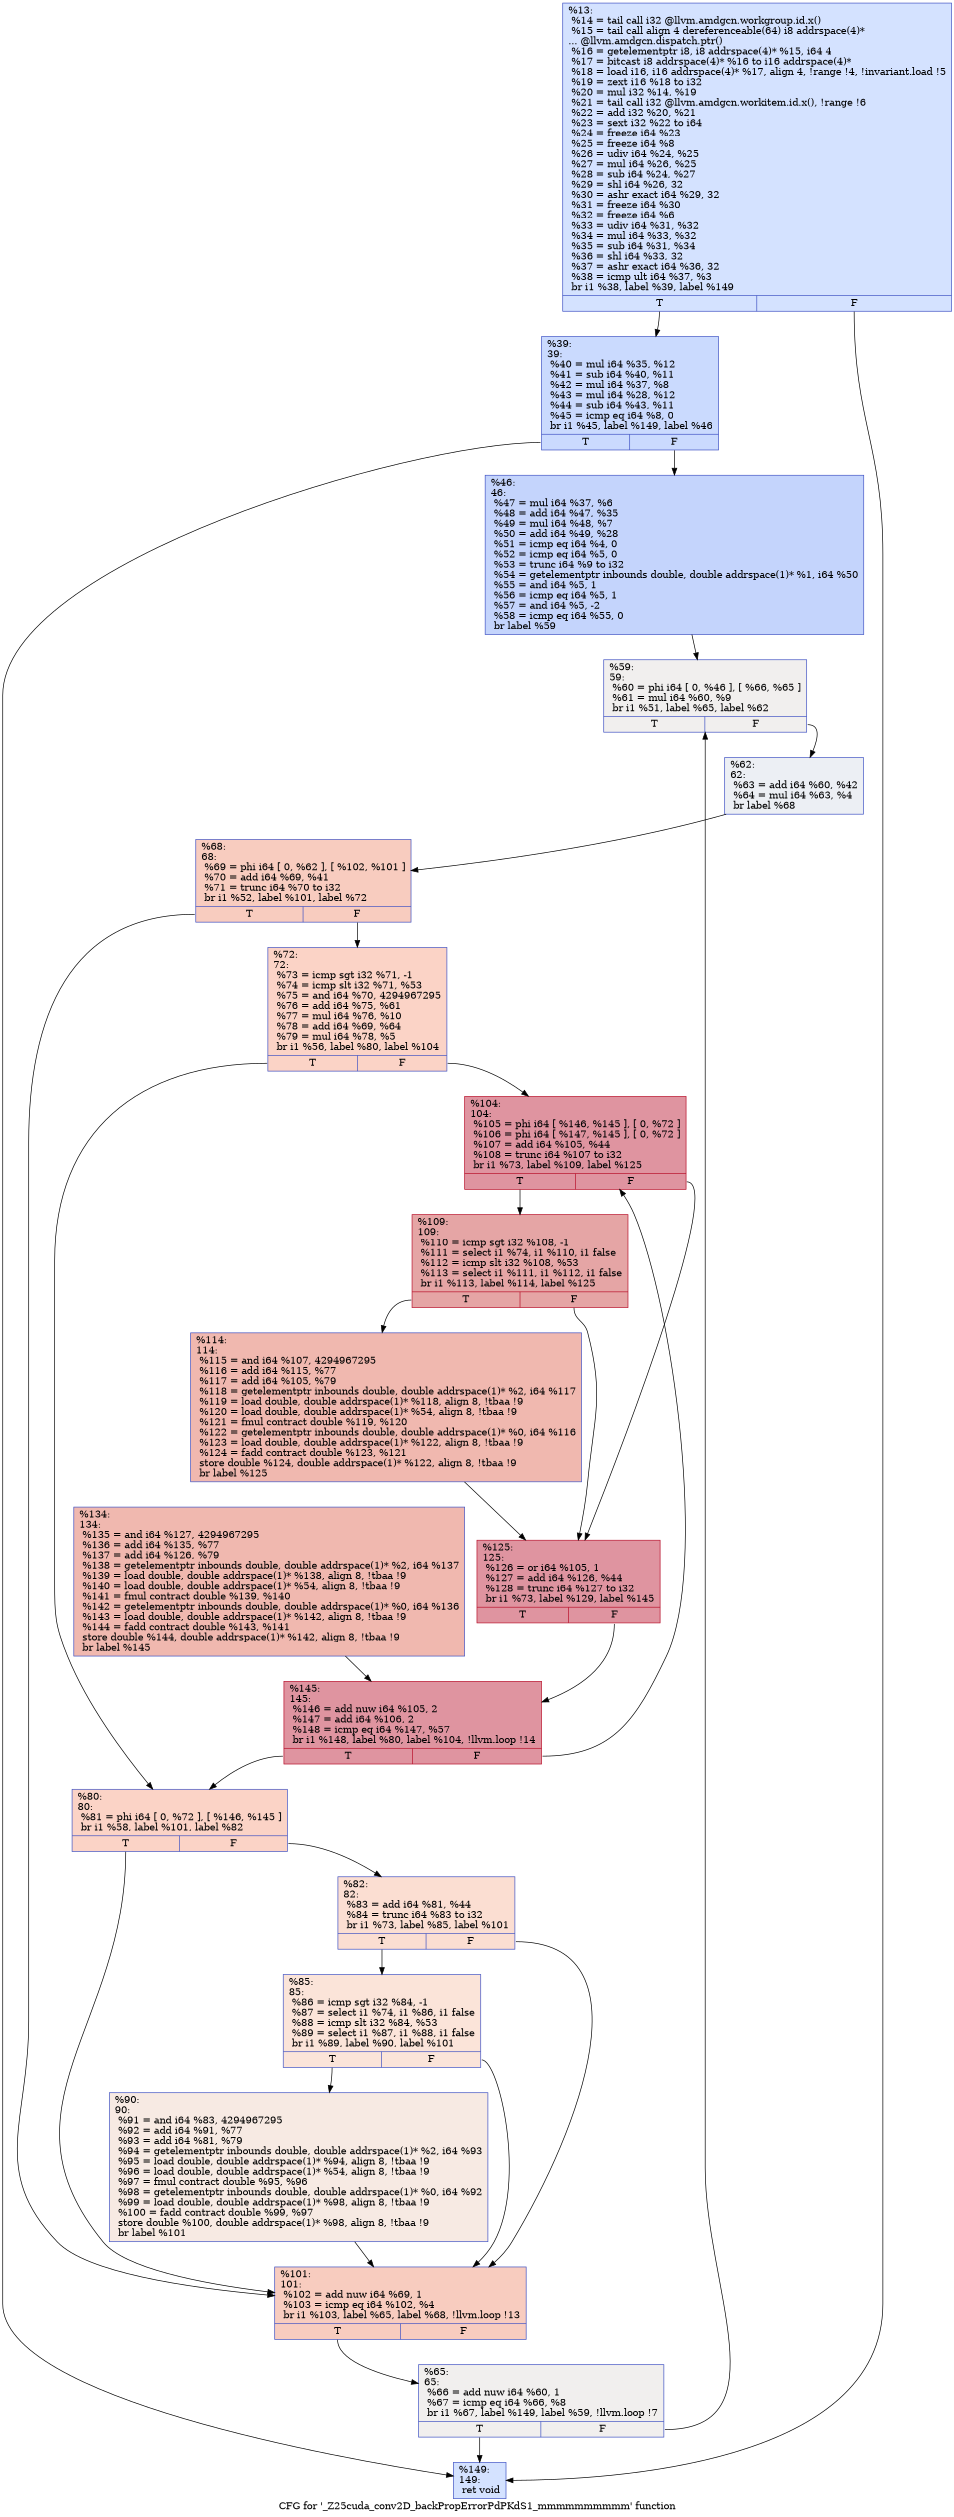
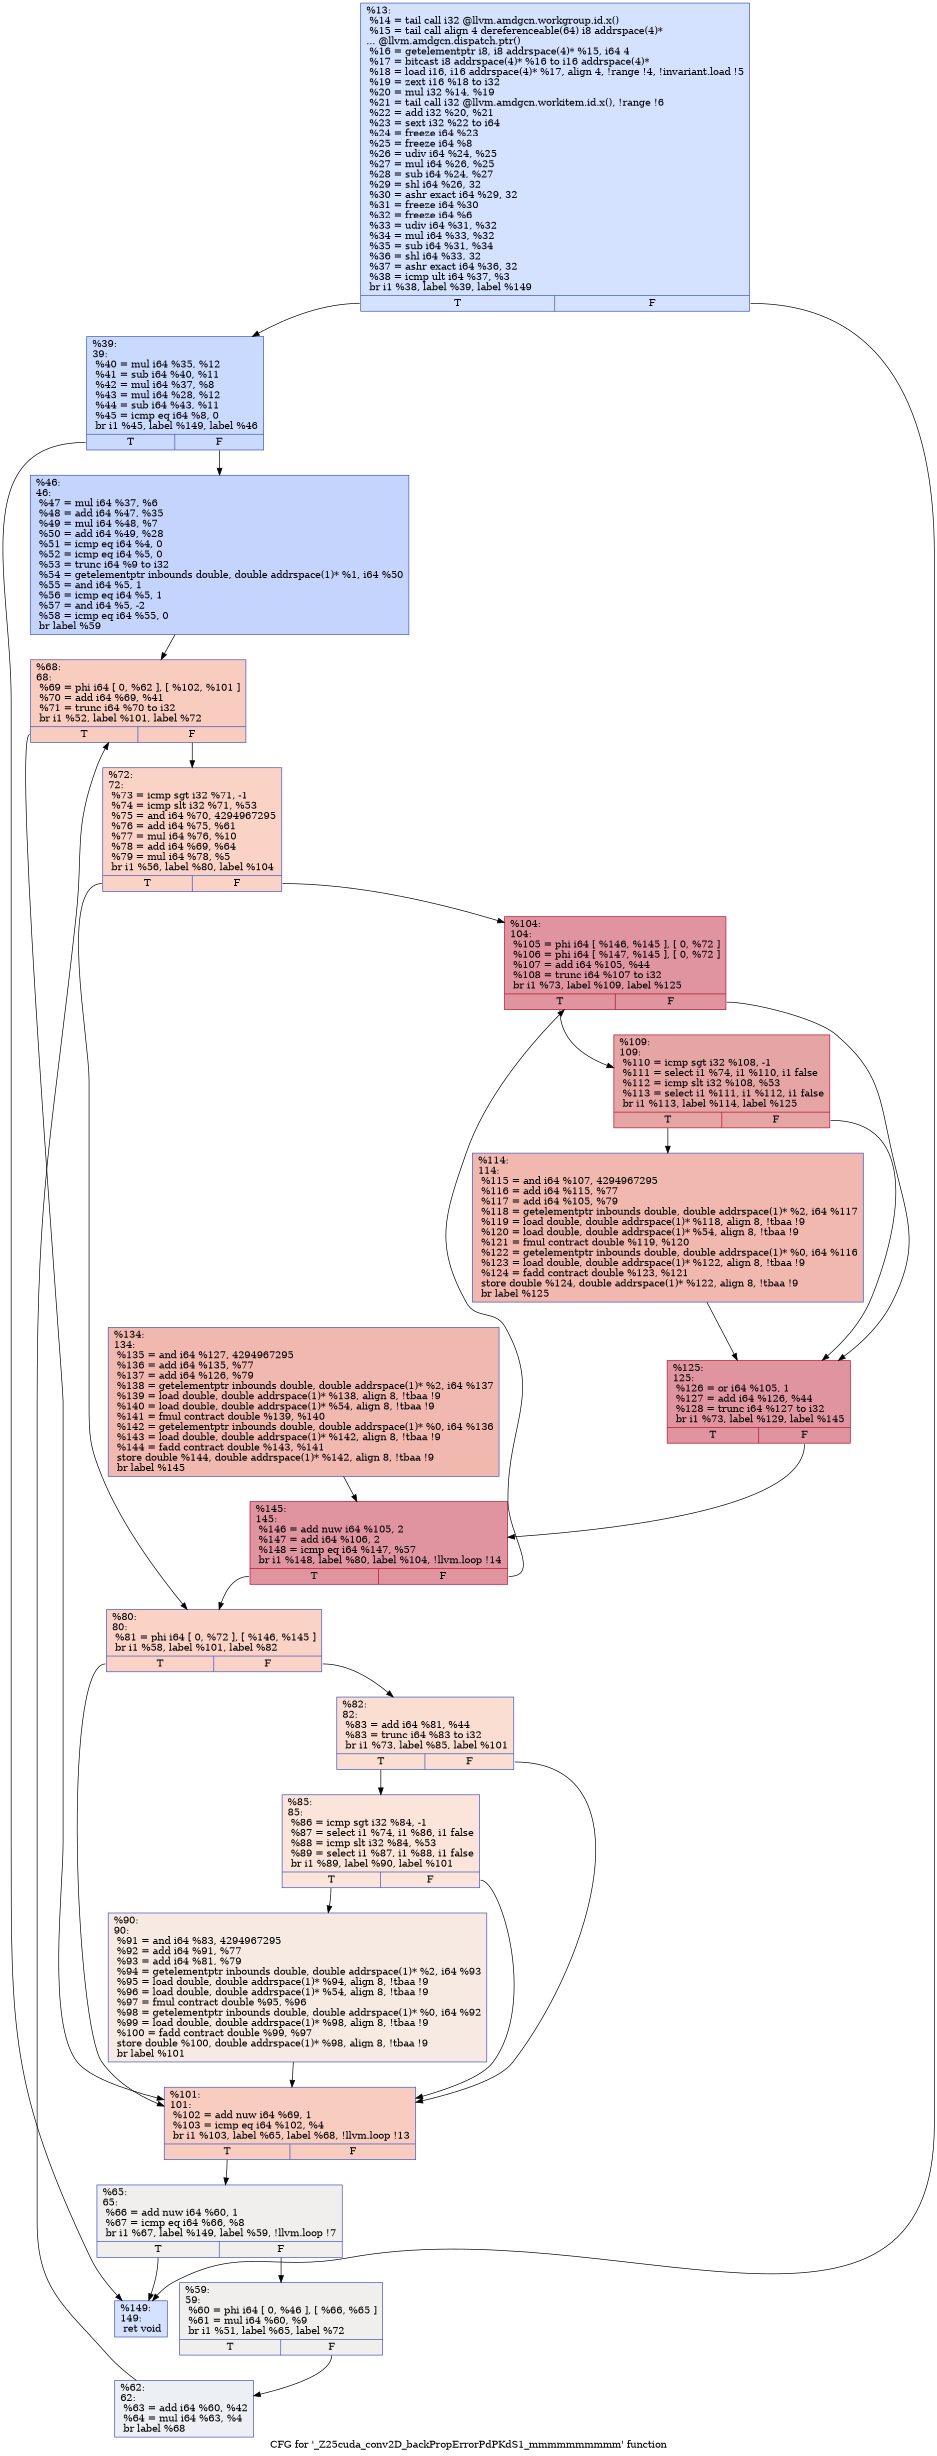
(694, 644) -> (170, 644)
(689, 708) -> (265, 2331)
(413, 1915) -> (412, 1735)
